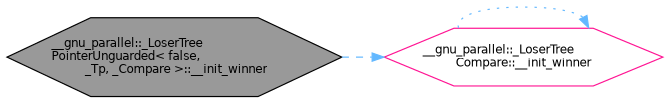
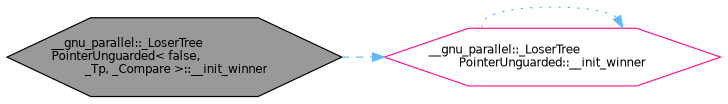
(524, 57) -> (552, 57)
